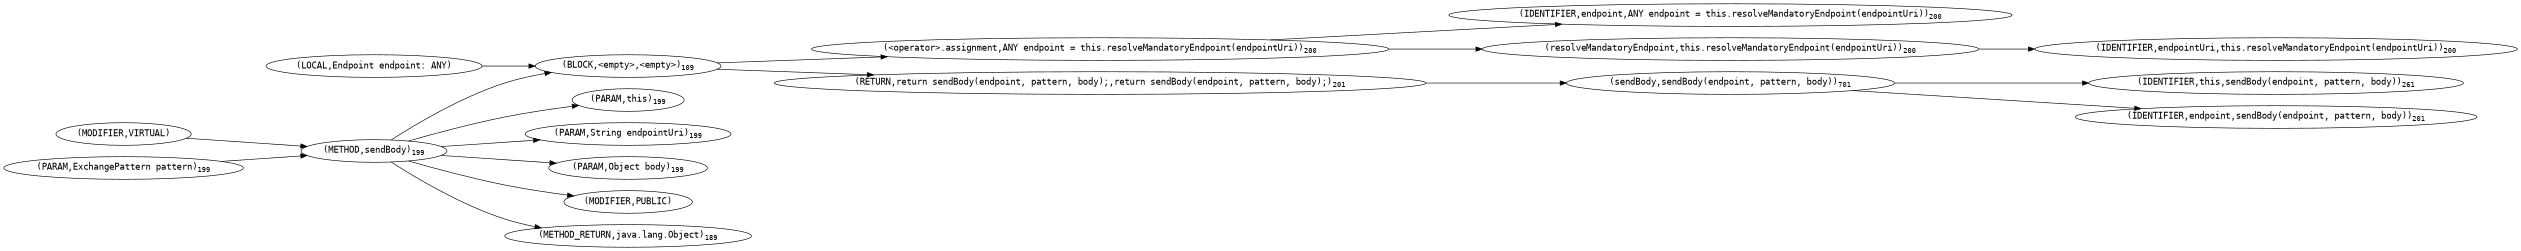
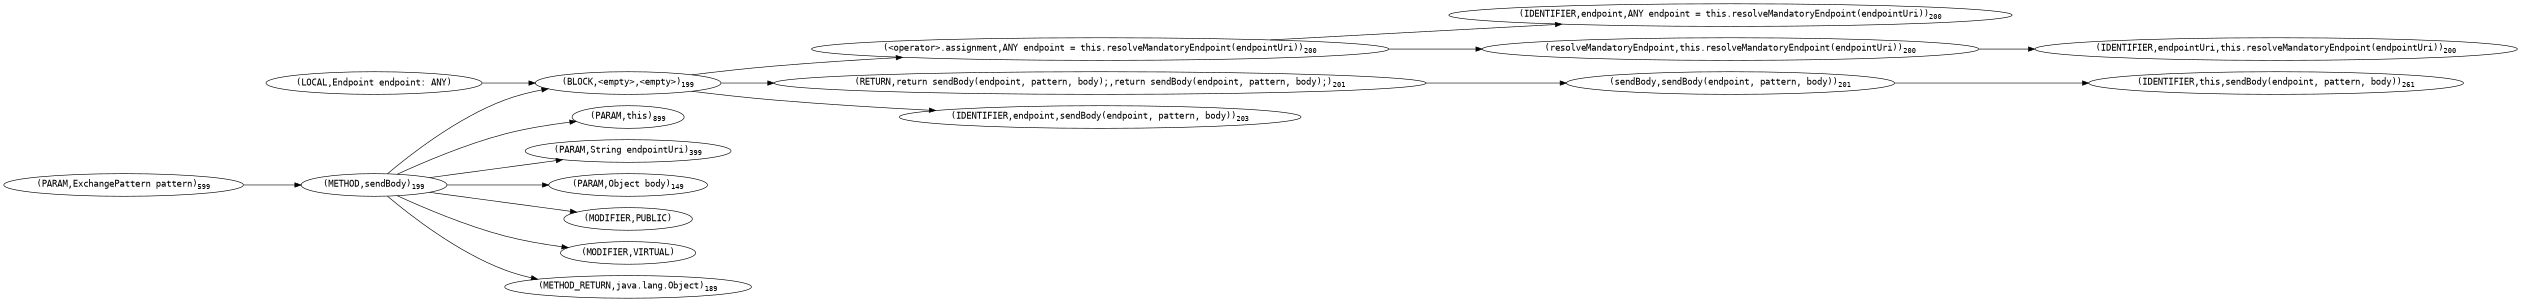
(688, 65) -> (688, 82)
(1845, 82) -> (1845, 82)
(660, 99) -> (660, 116)
(1993, 99) -> (810, 103)
(2419, 116) -> (1243, 116)
(696, 133) -> (696, 150)
(243, 142) -> (478, 228)
(204, 167) -> (204, 184)
(677, 167) -> (677, 184)
